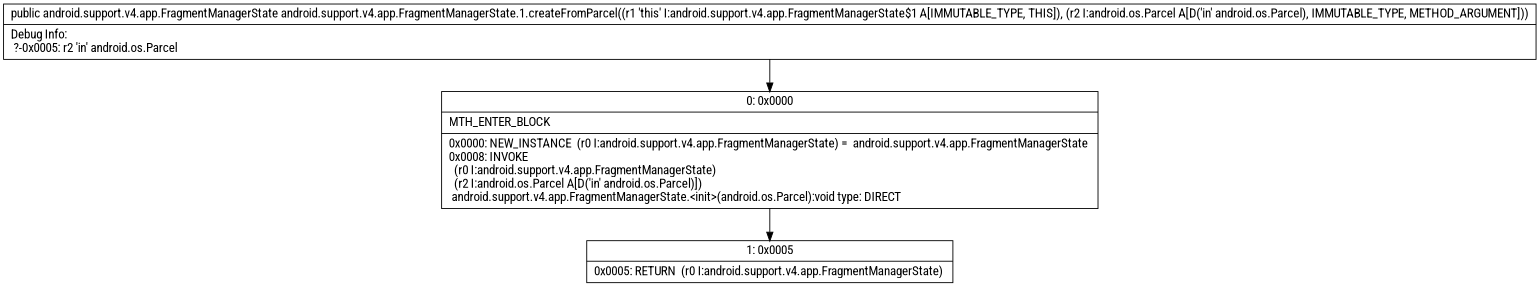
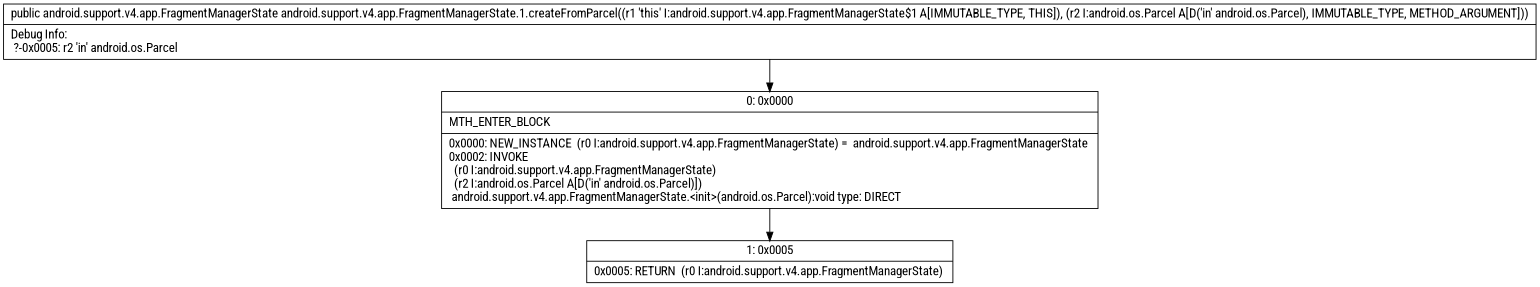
(491, 157) -> (491, 157)
